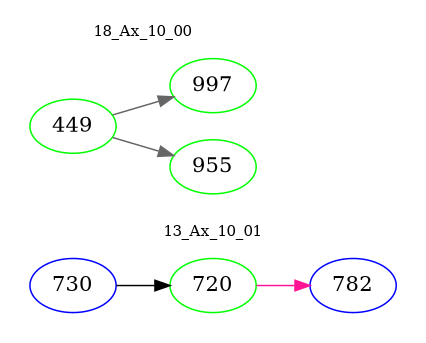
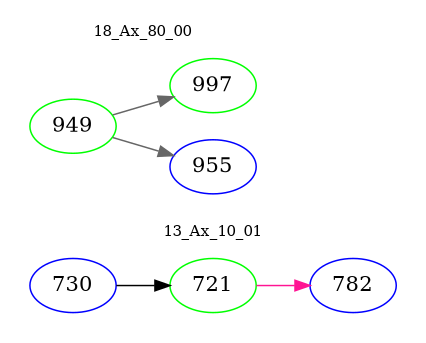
(143, 32) -> (143, 32)
(73, 126) -> (73, 126)
(213, 167) -> (213, 167)
(213, 286) -> (213, 286)
